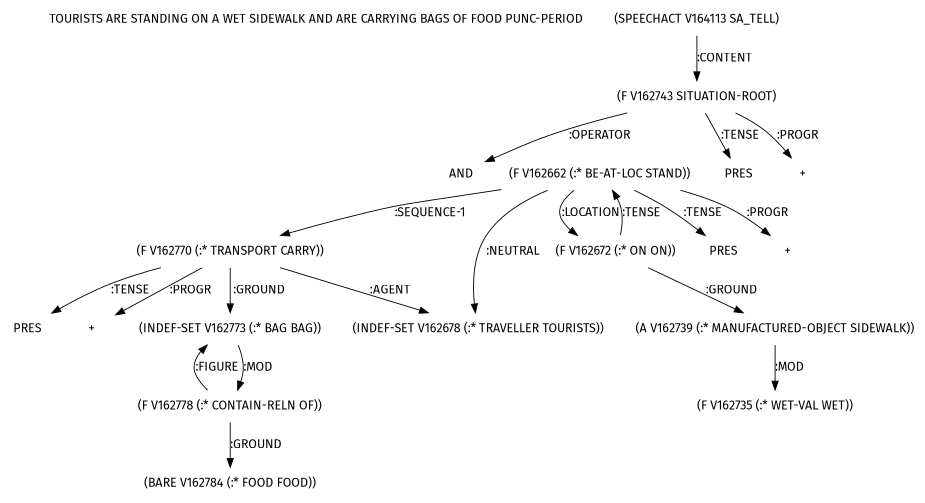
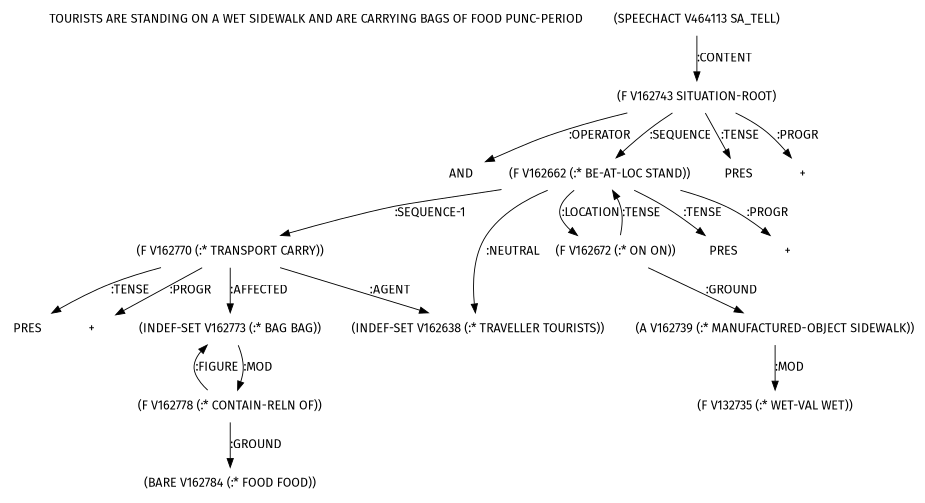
(697, 20) -> (697, 20)
none -> (647, 131)
(259, 290) -> (259, 290)
(478, 329) -> (478, 329)
(775, 406) -> (775, 406)
